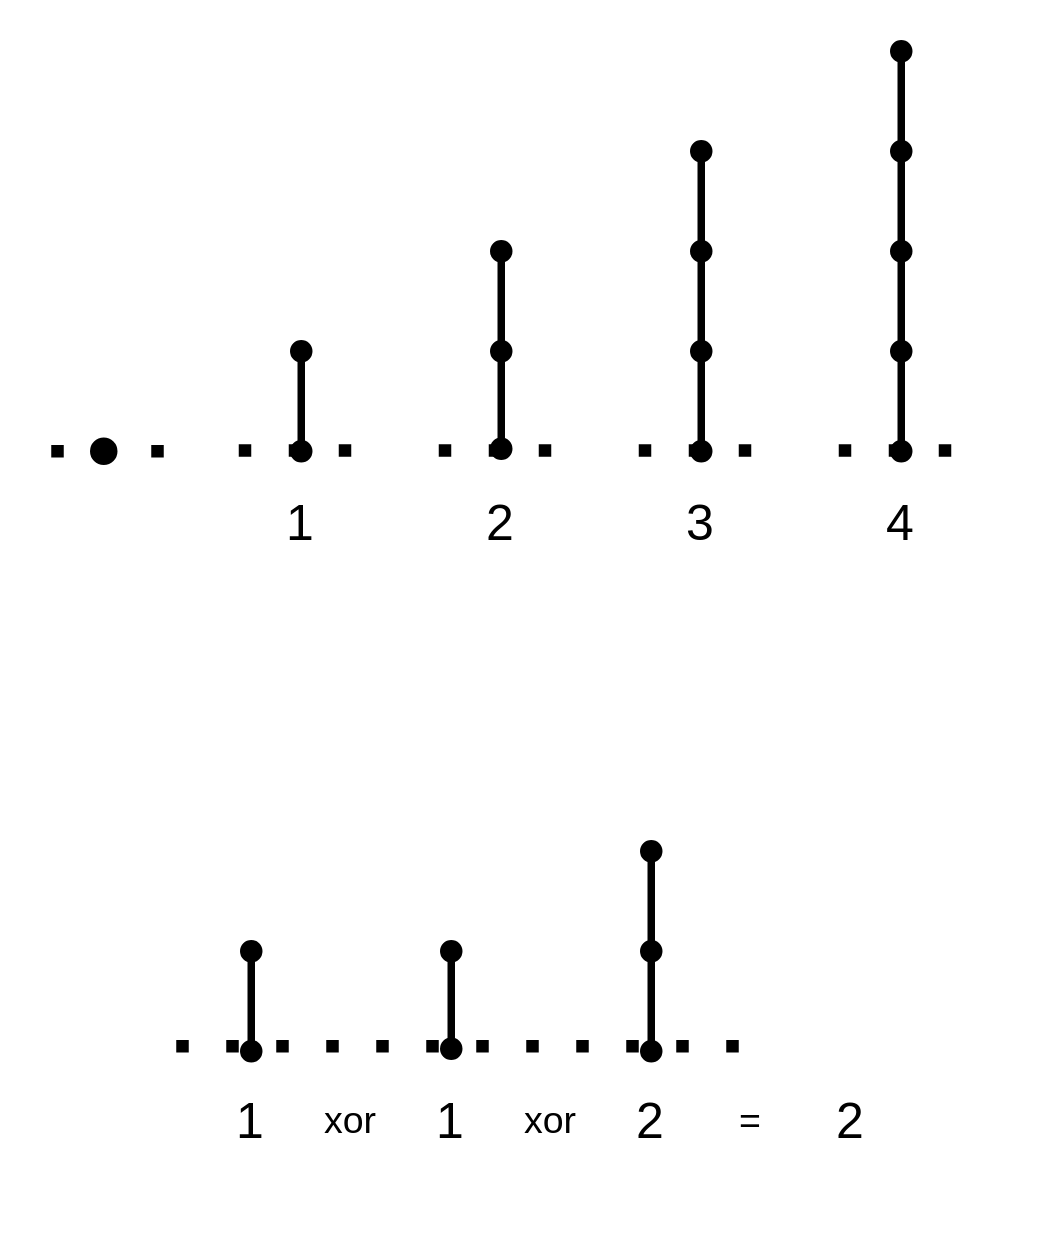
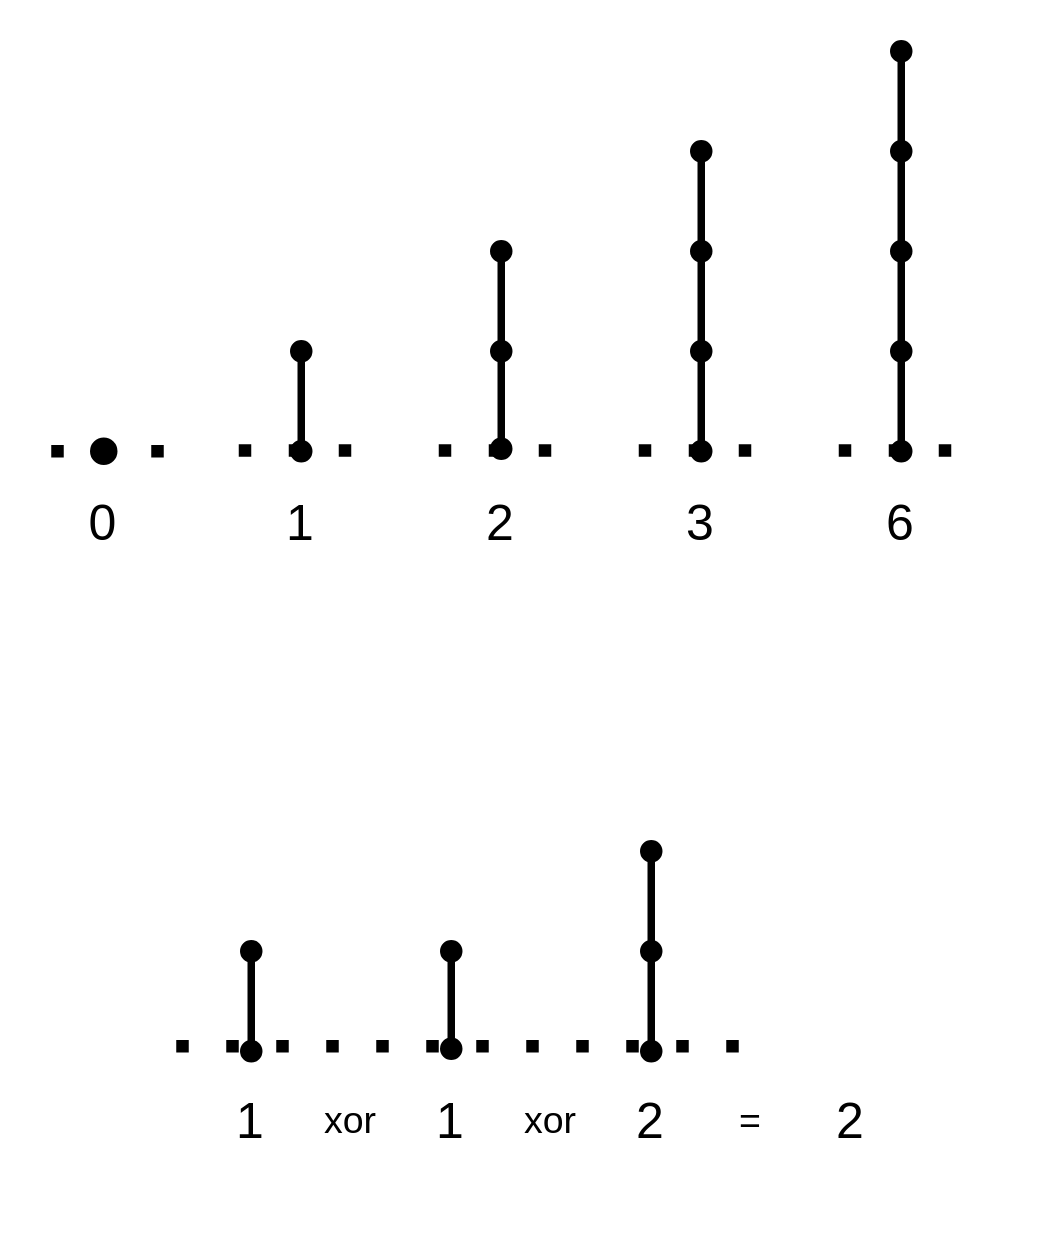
none -> (104, 521)
(901, 521) -> (901, 521)
